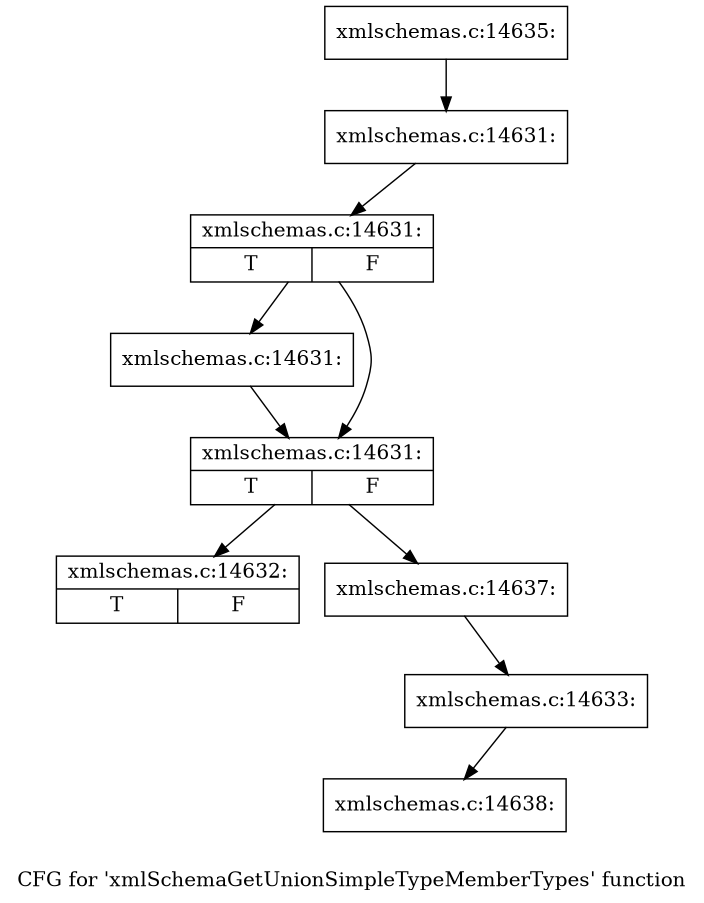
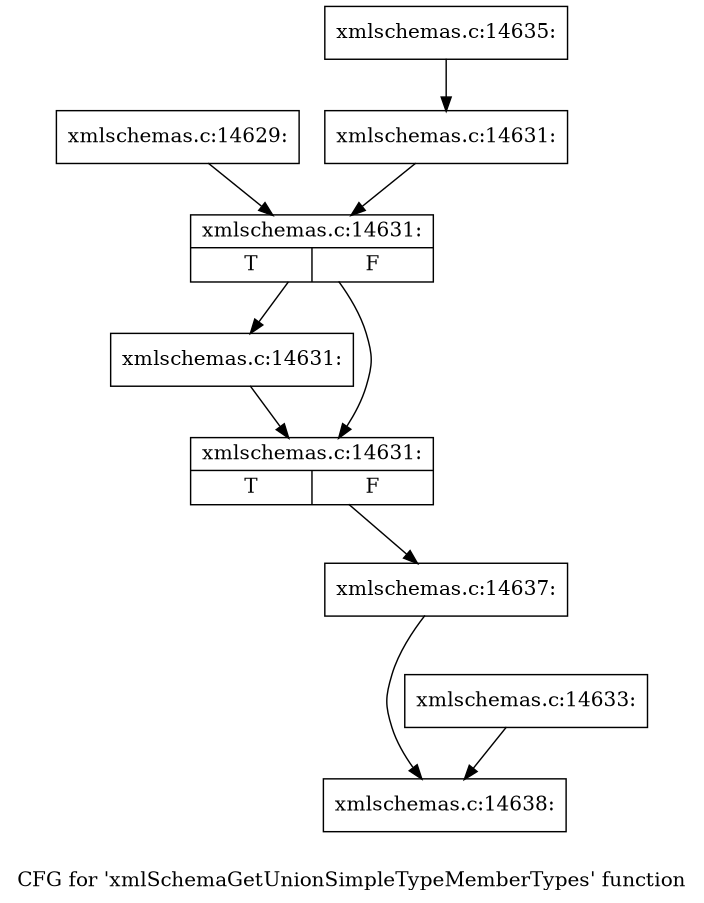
none -> (178, 137)
(178, 590) -> none
(482, 639) -> (388, 690)
